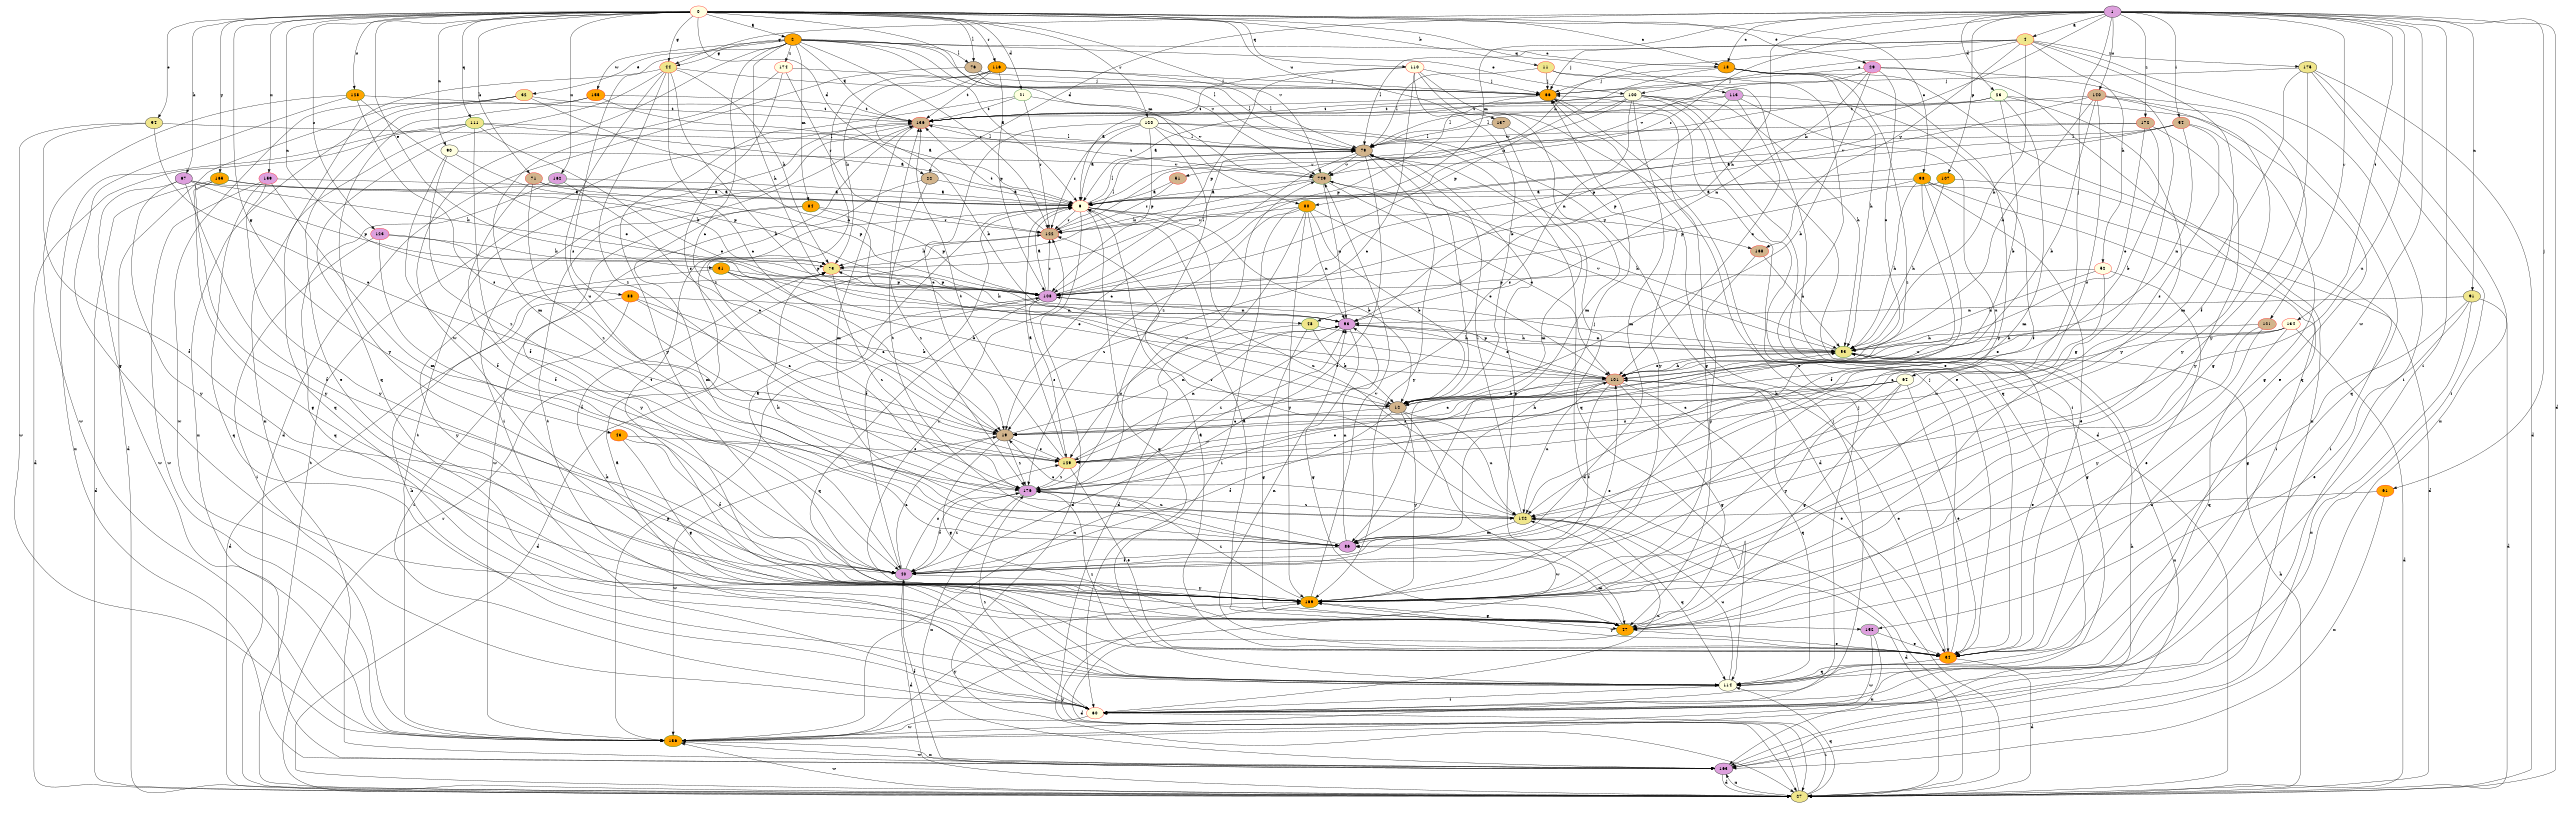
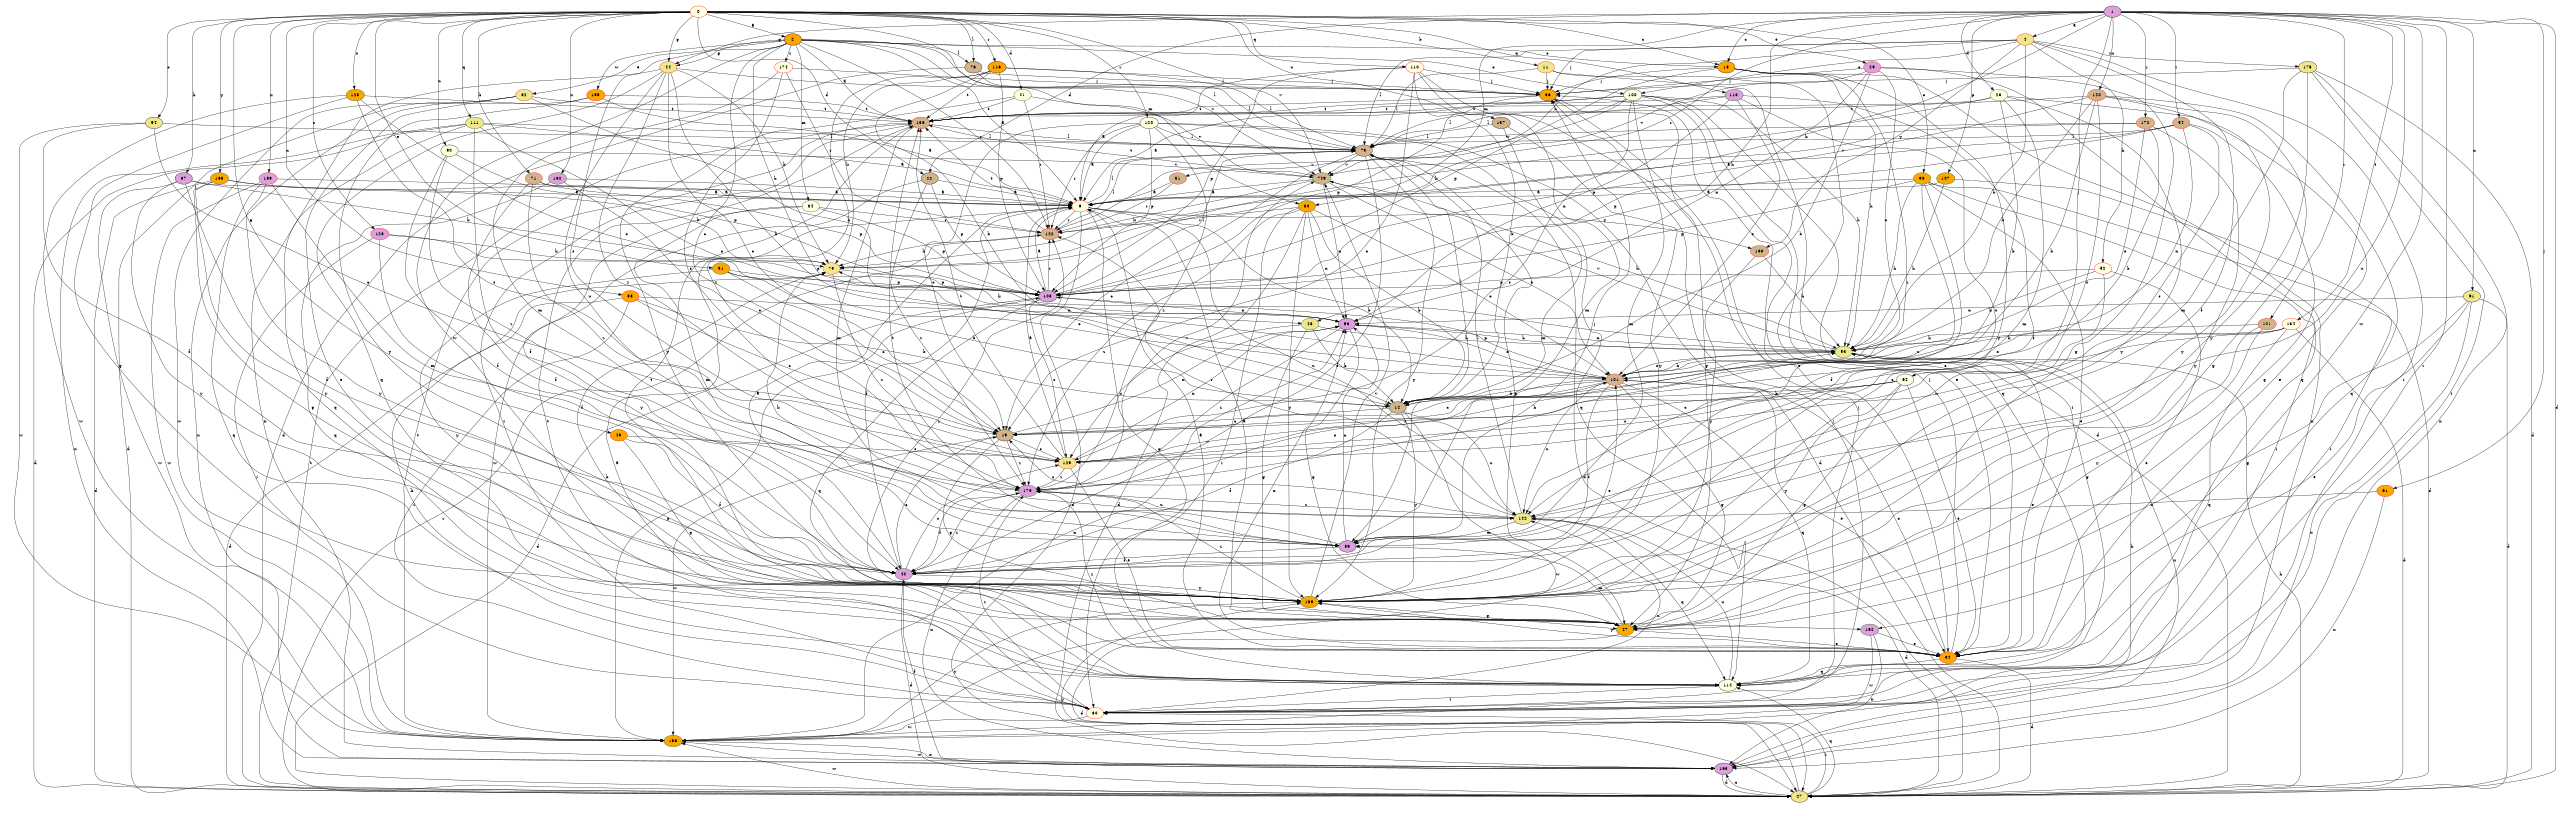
(1493, 146) -> (1444, 172)
(811, 206) -> (811, 206)
(610, 258) -> (971, 250)
